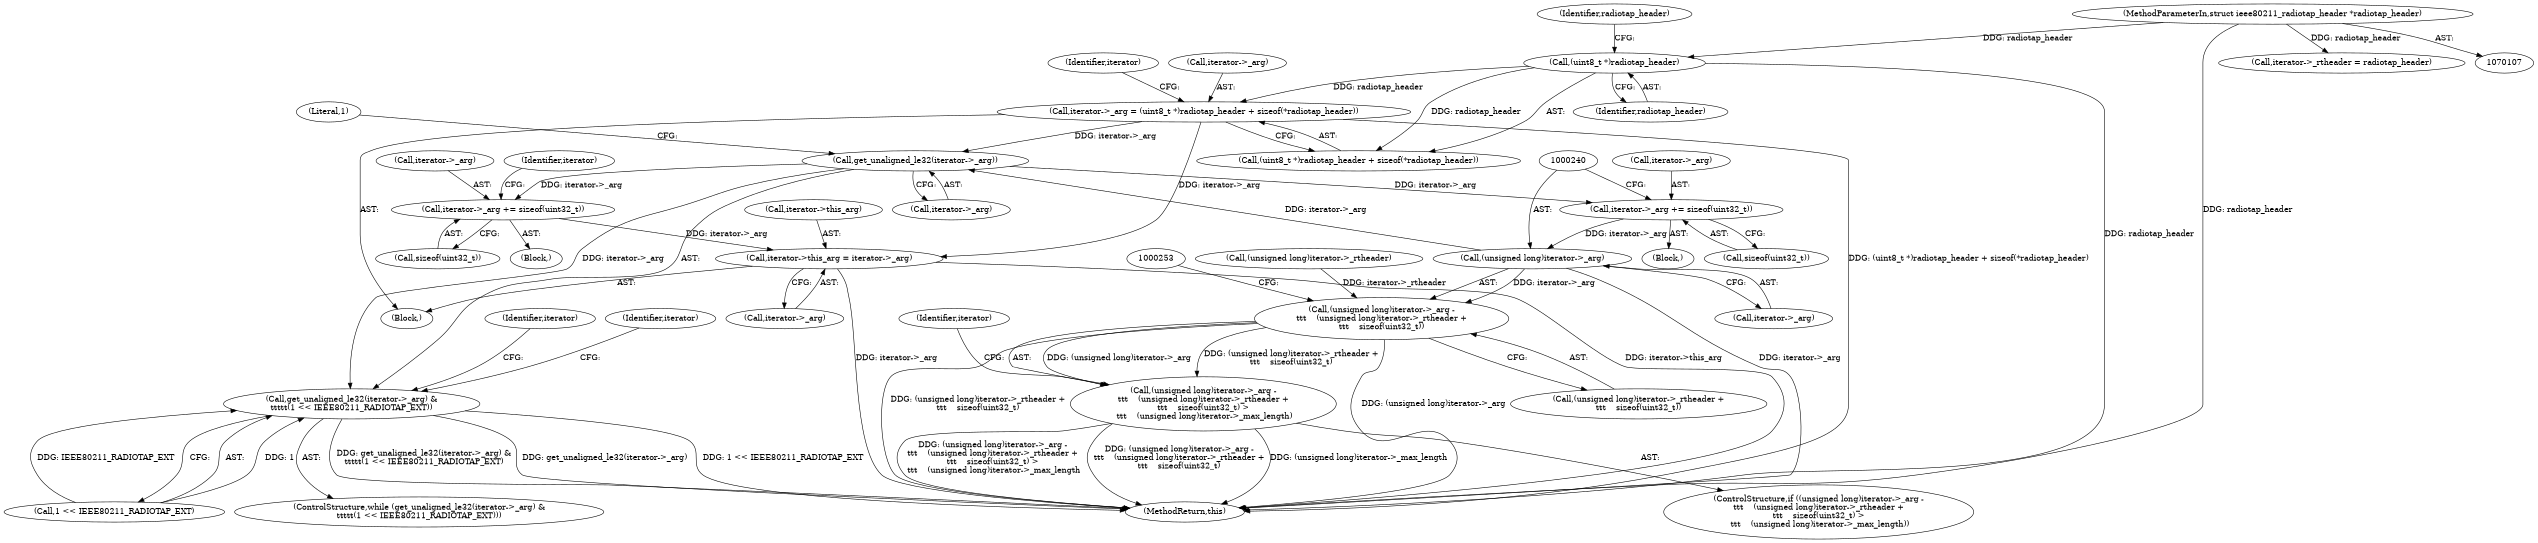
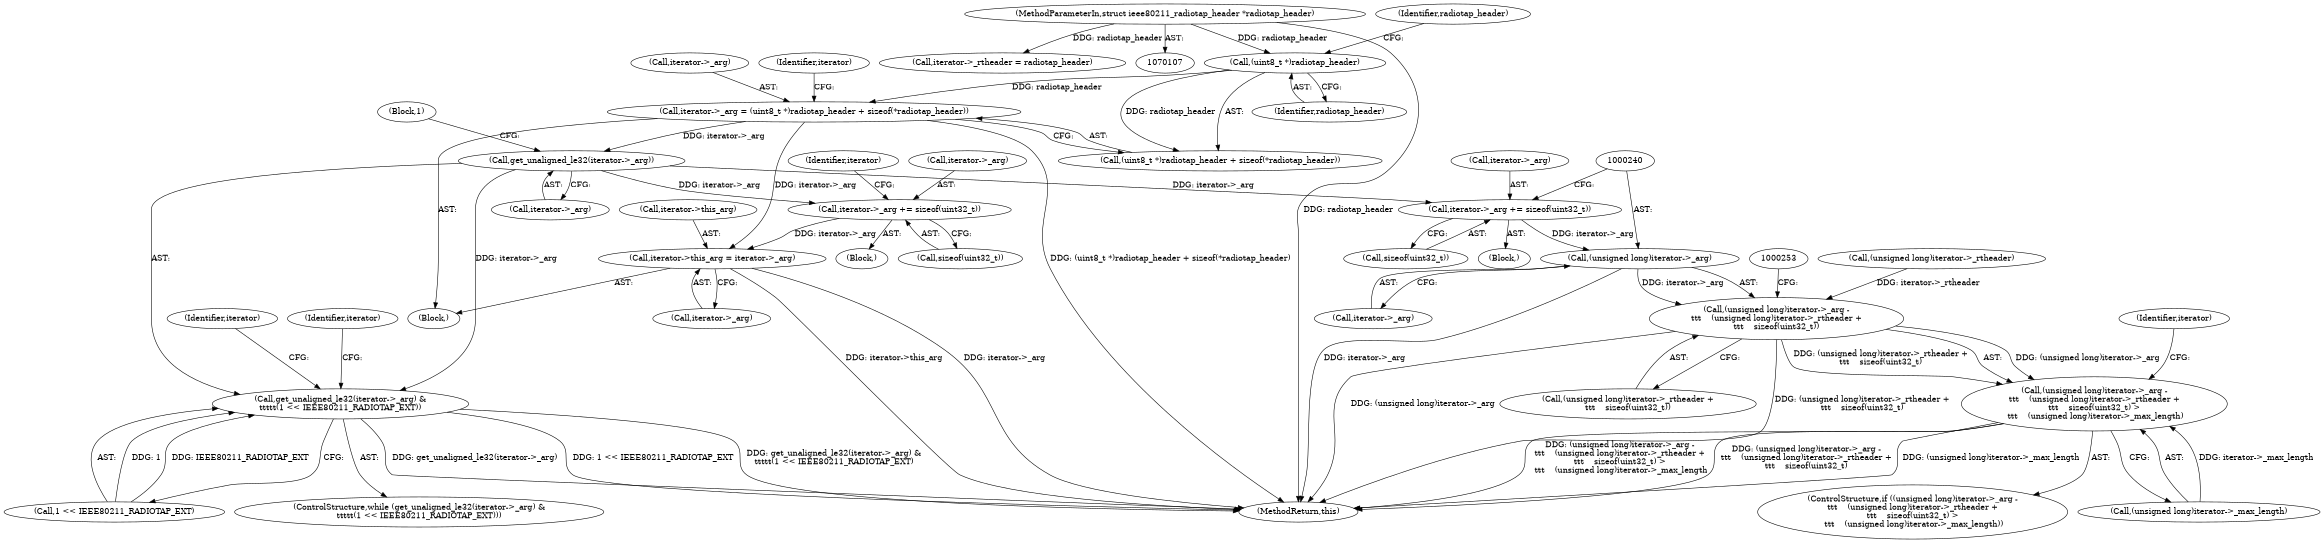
(329, 112) -> (407, 112)
(1228, 210) -> none
(2074, 441) -> none
none -> (2199, 512)
